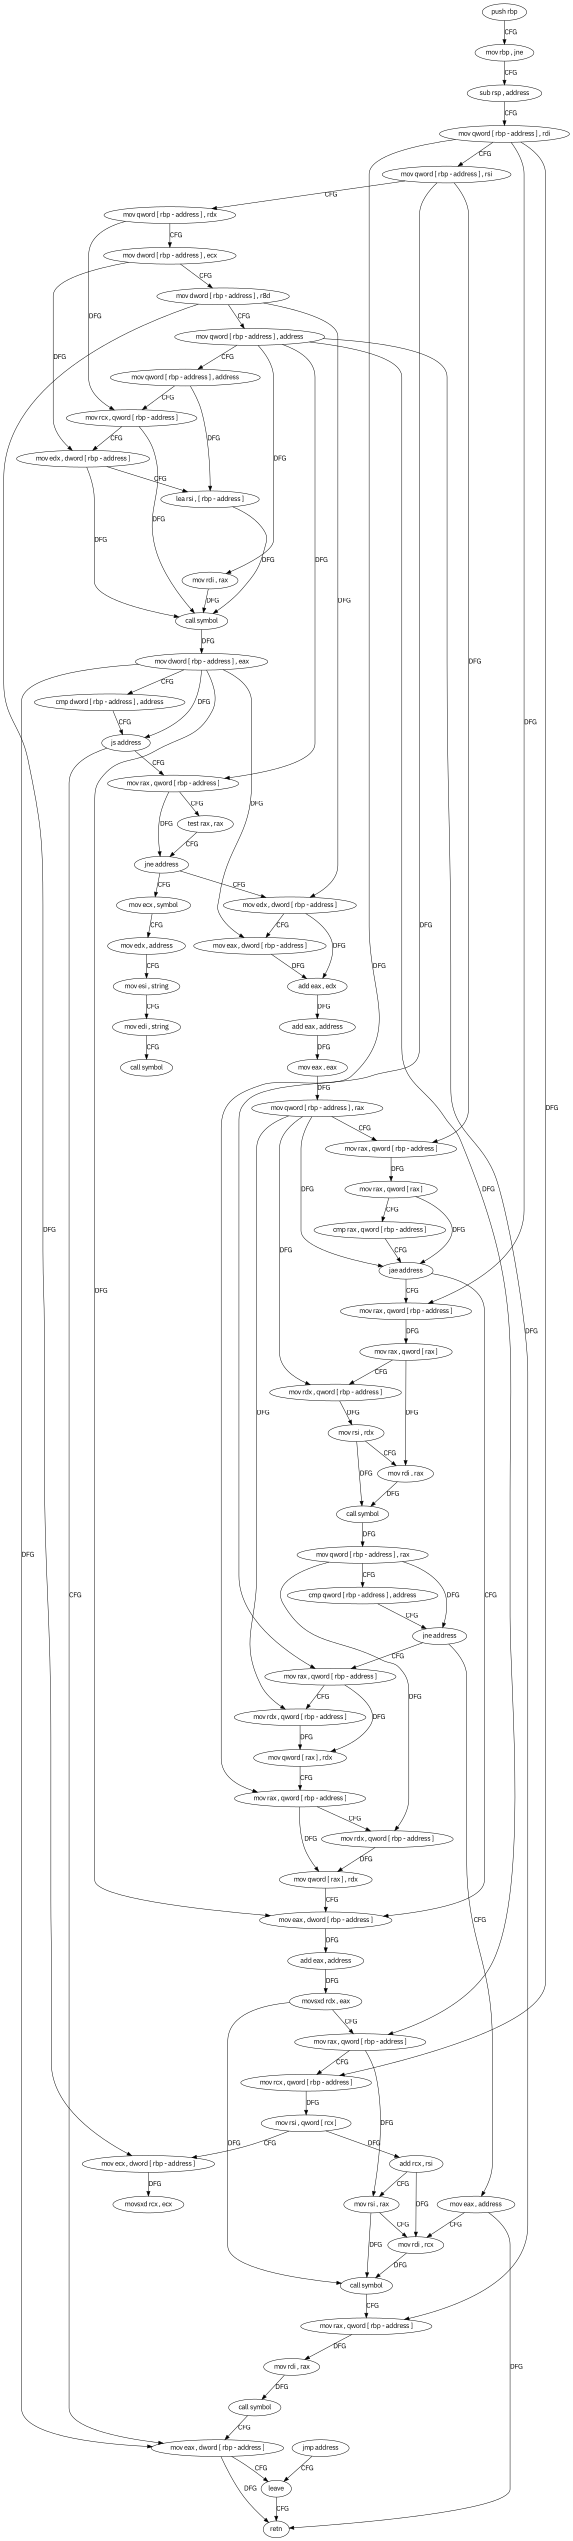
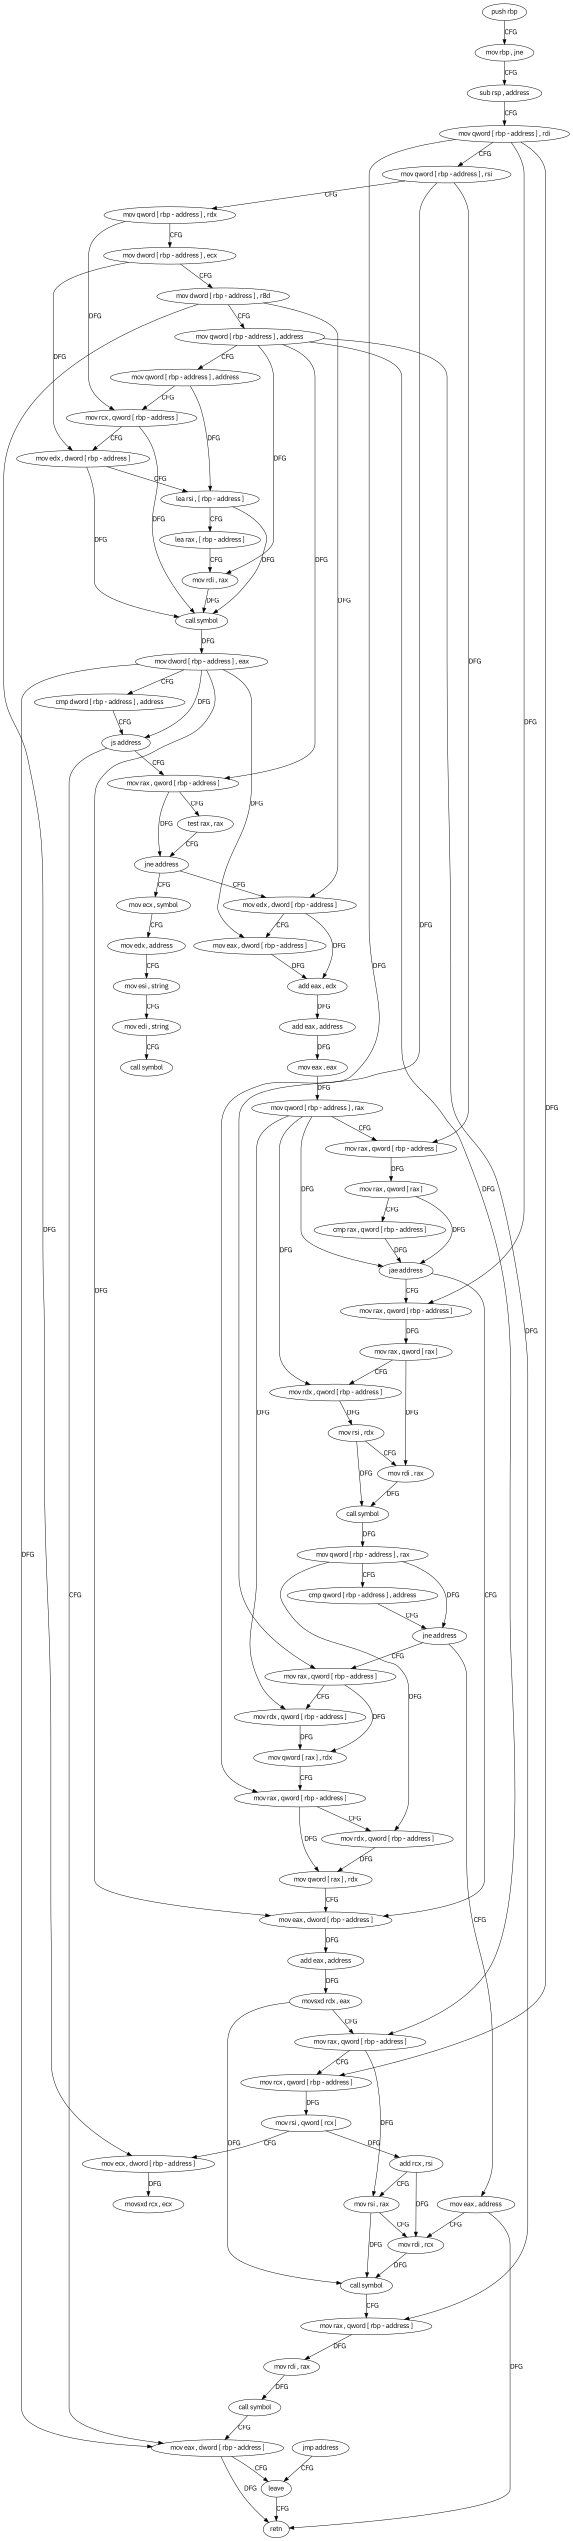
none -> (210, 540)
(401, 1250) -> (401, 1250)
